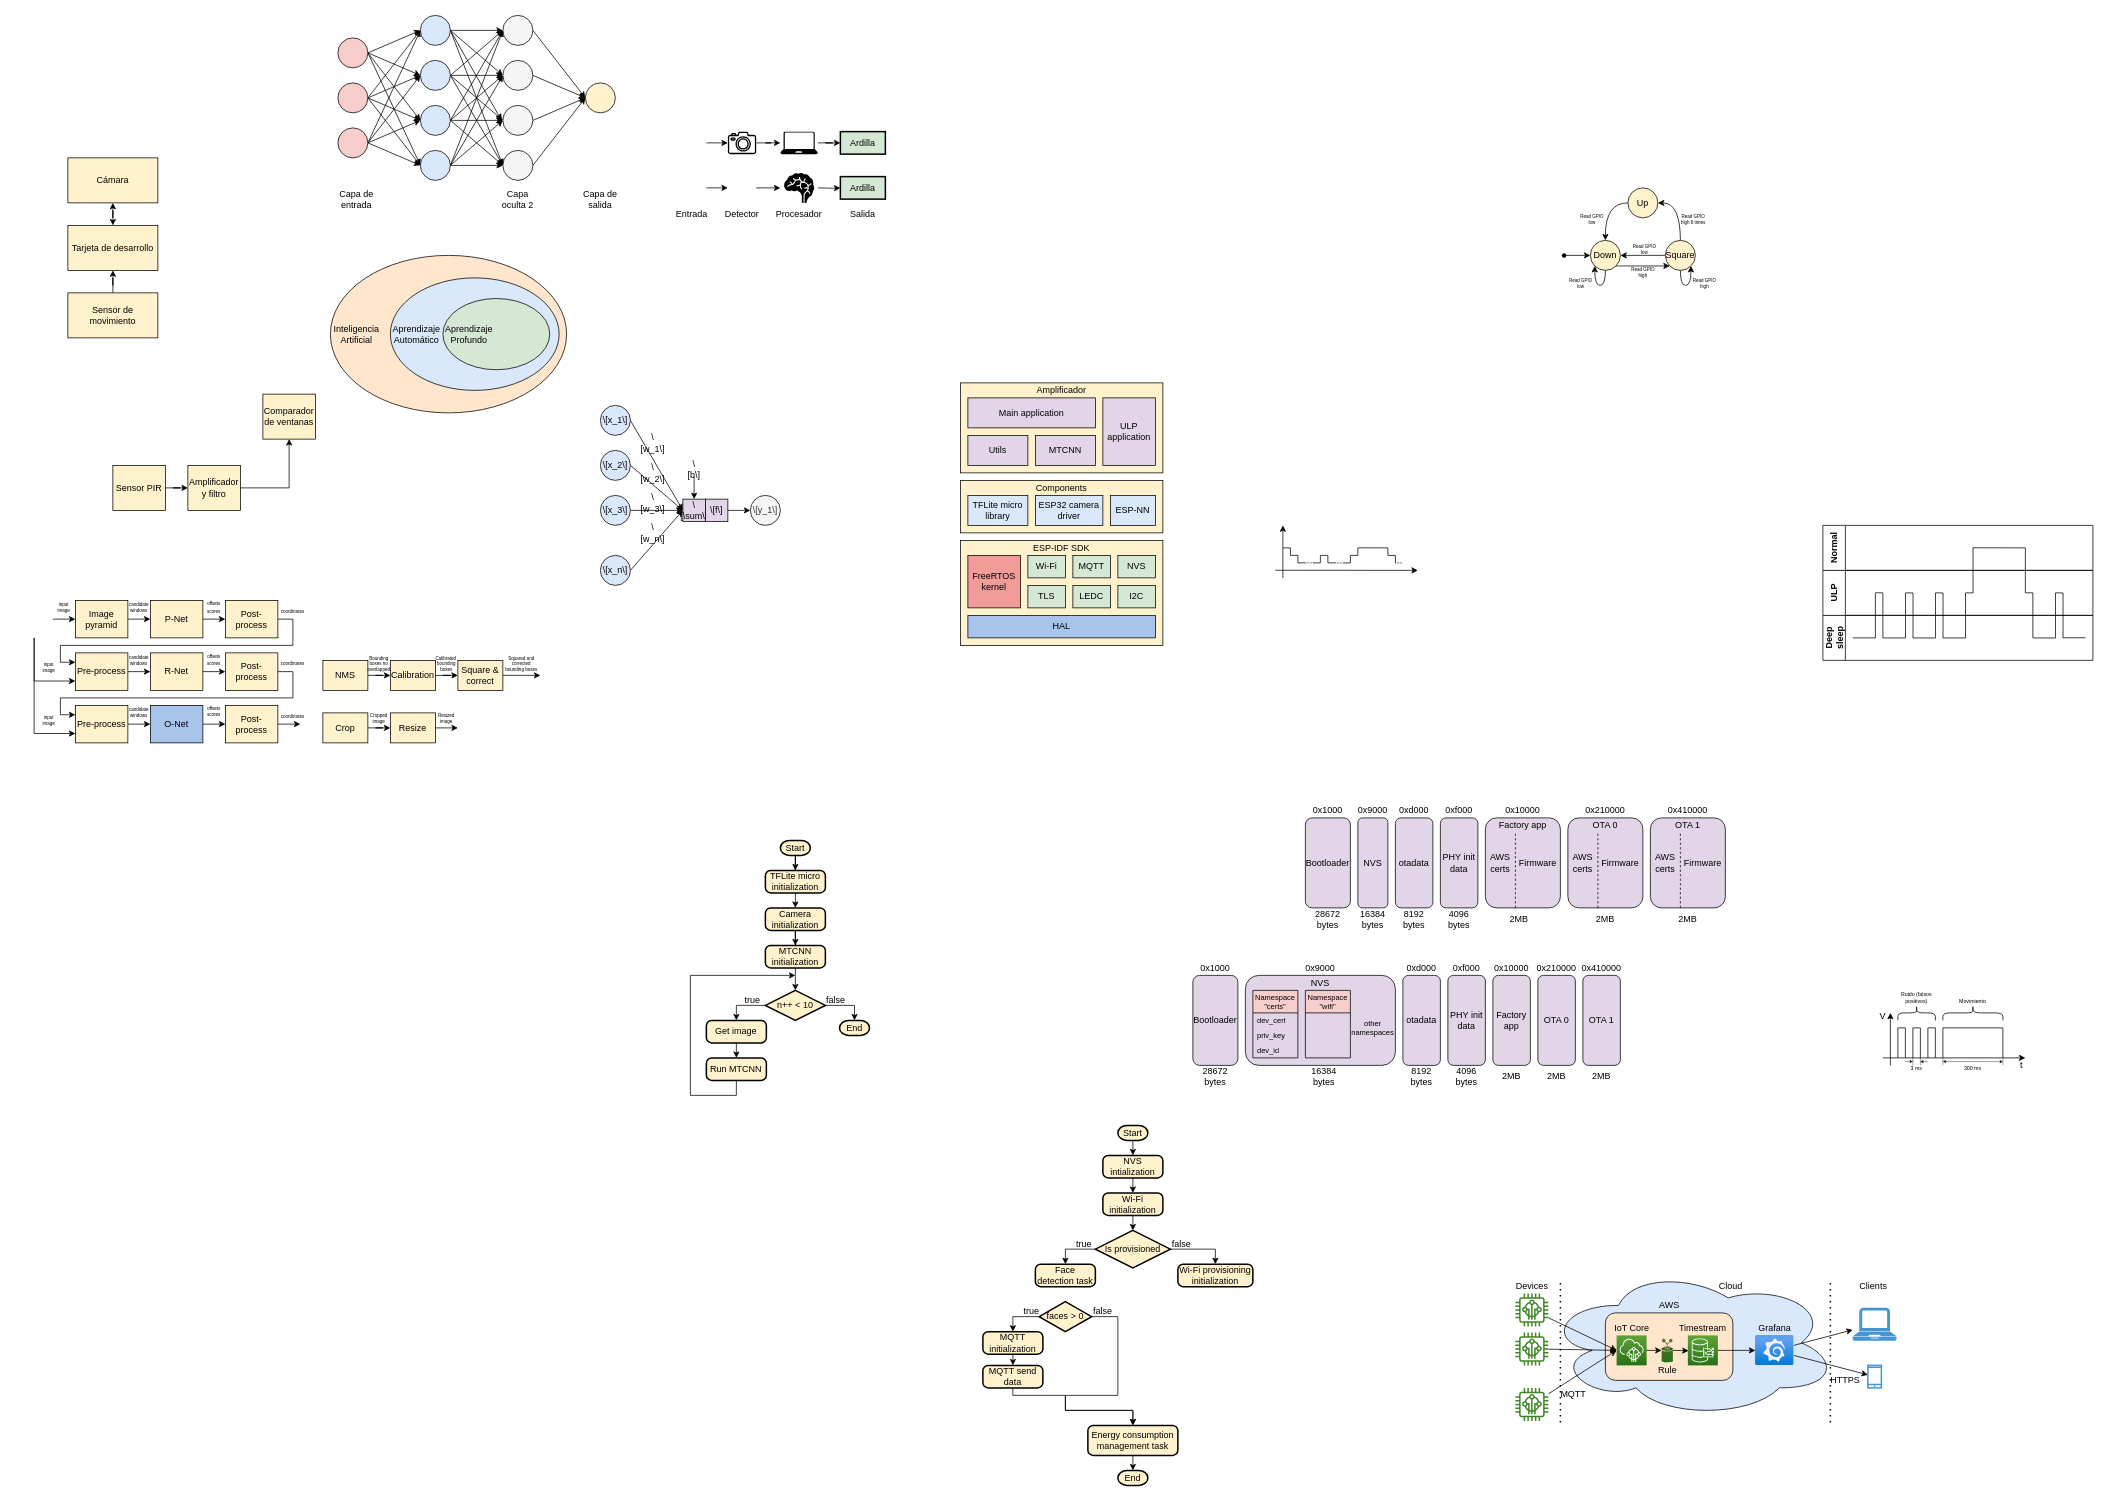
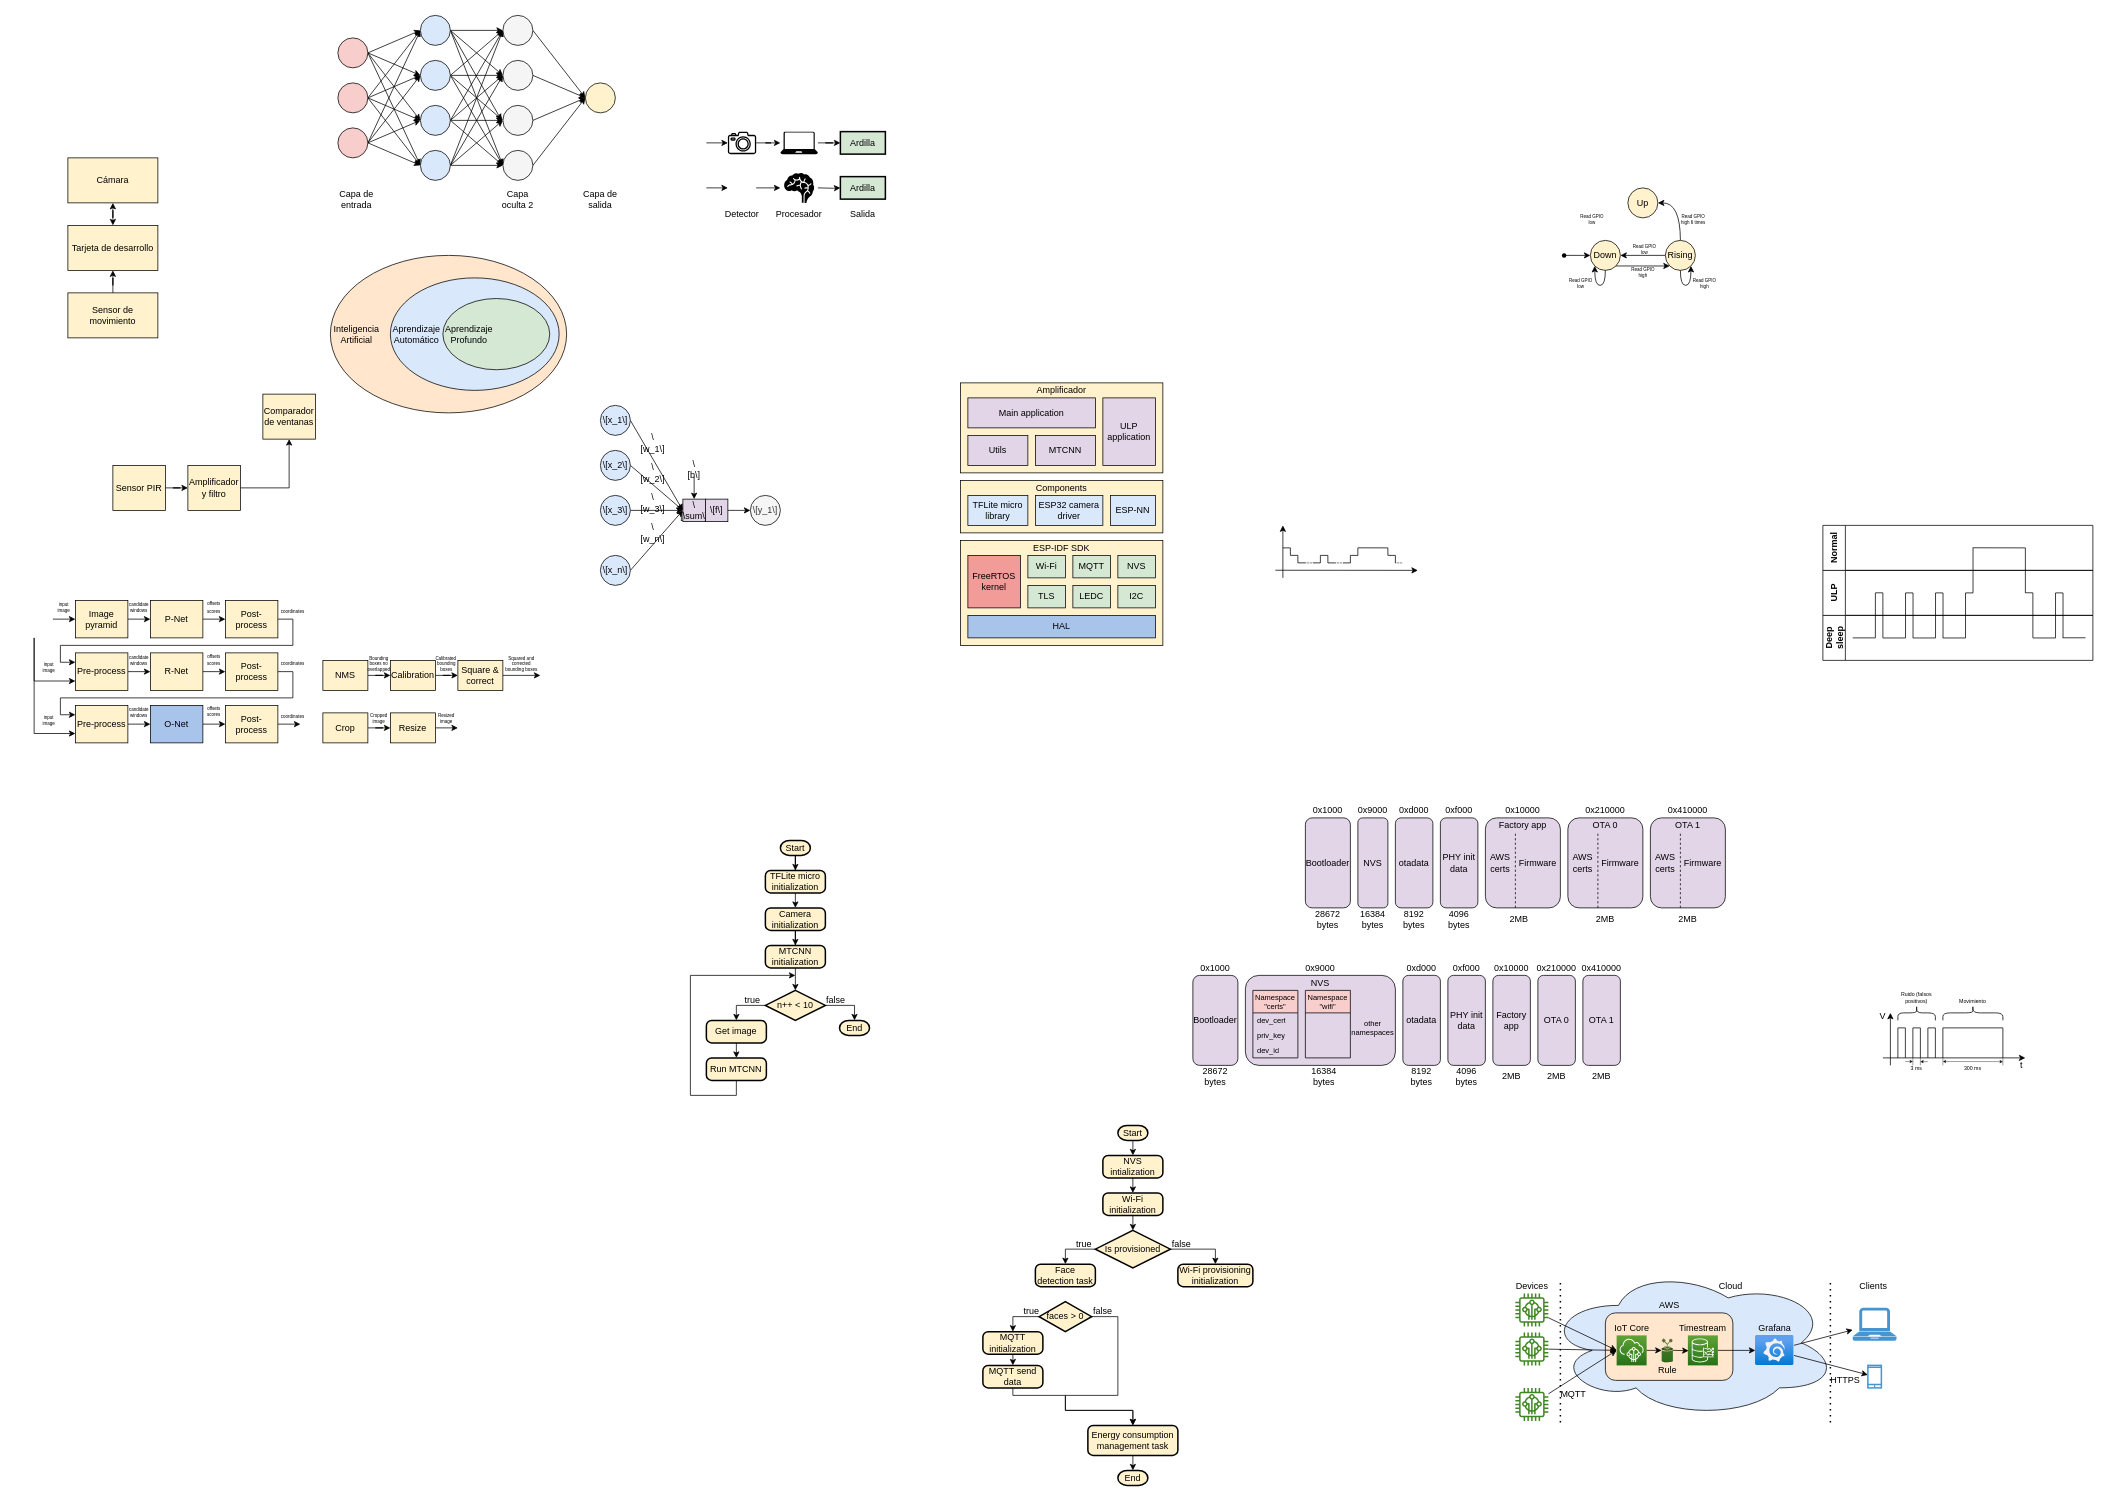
(692, 214) -> none
(1609, 216) -> none
(1680, 255) -> (1680, 255)
